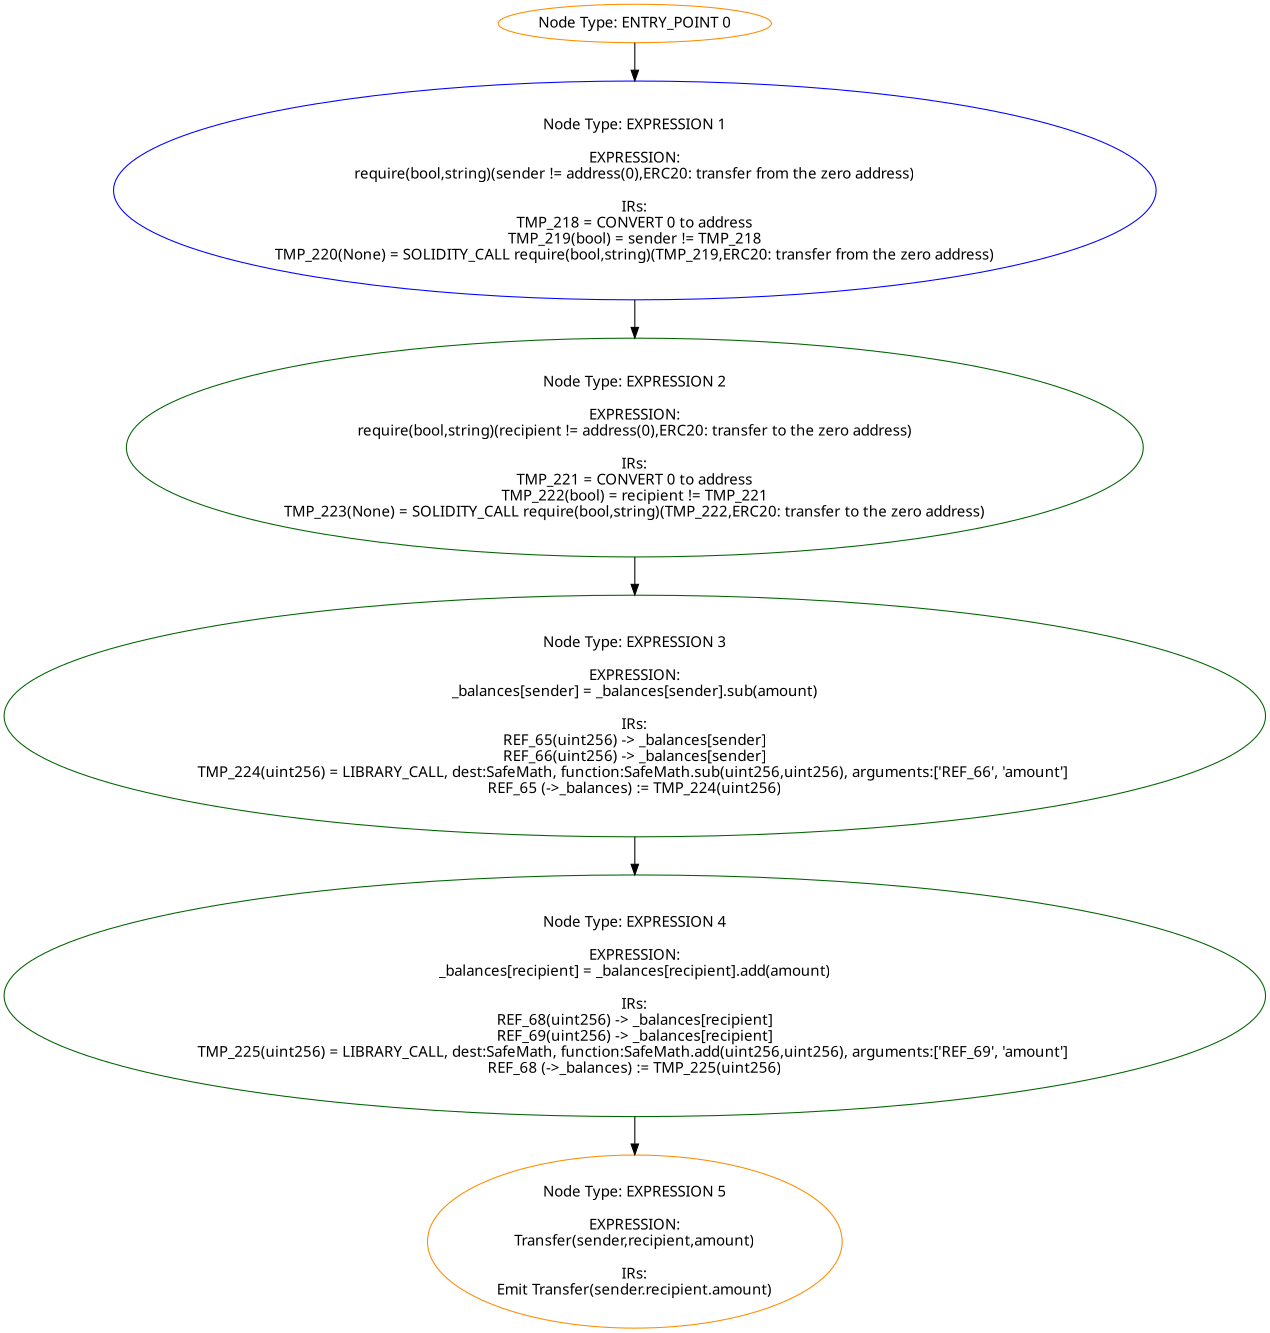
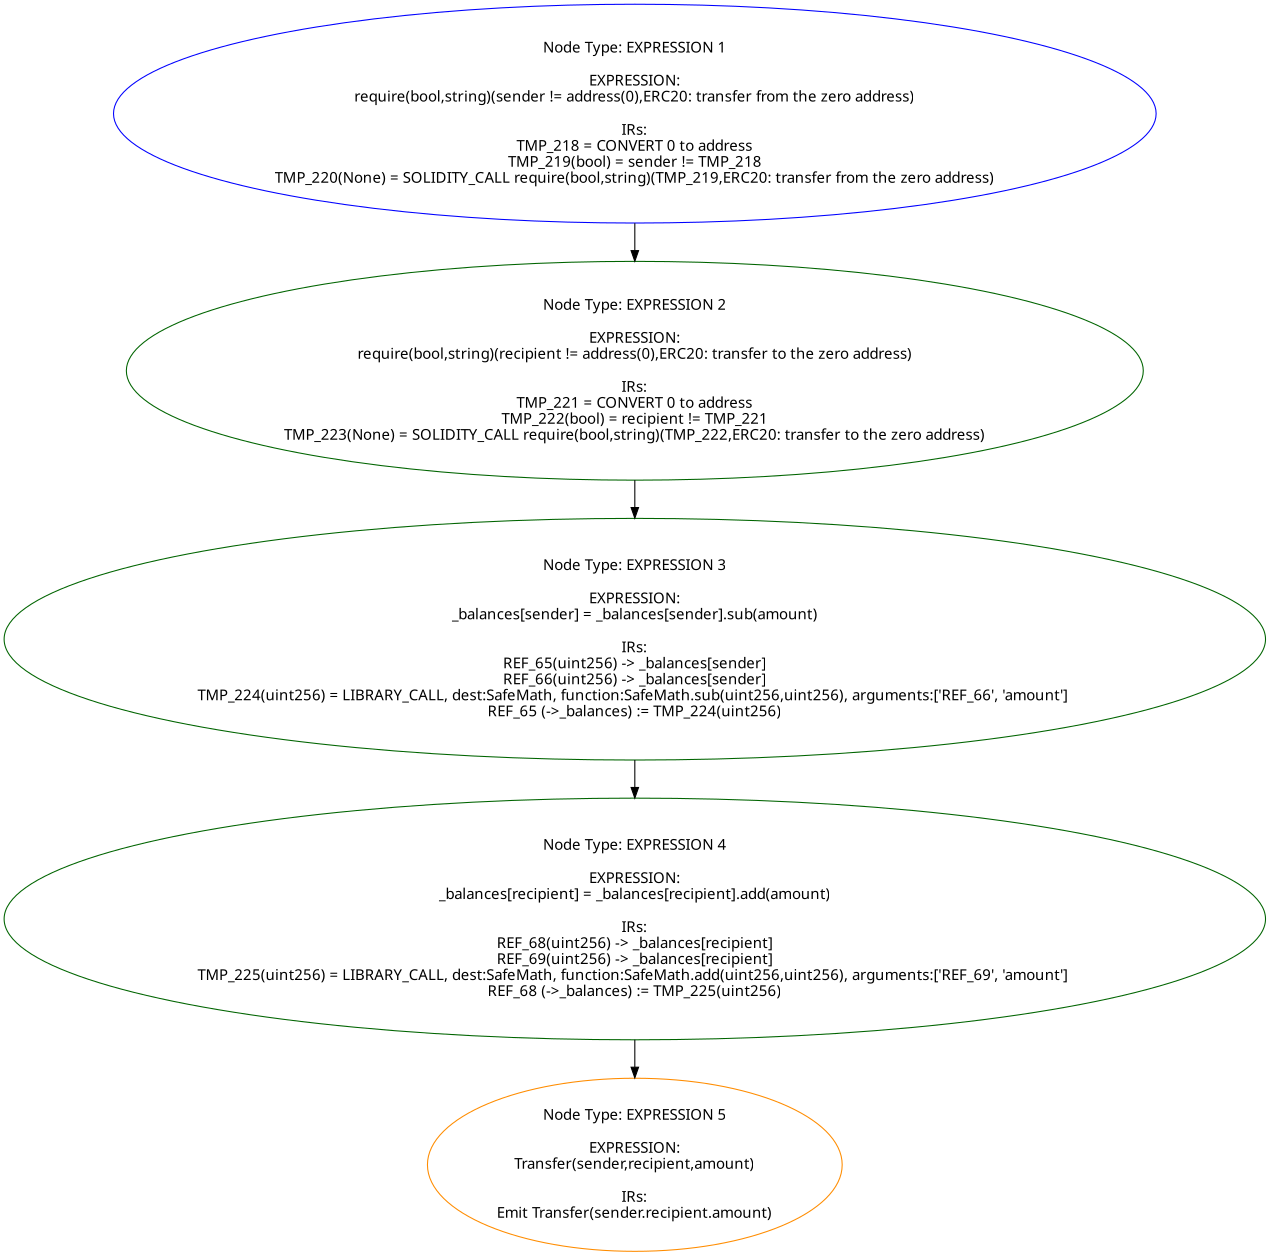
(635, 23) -> none
